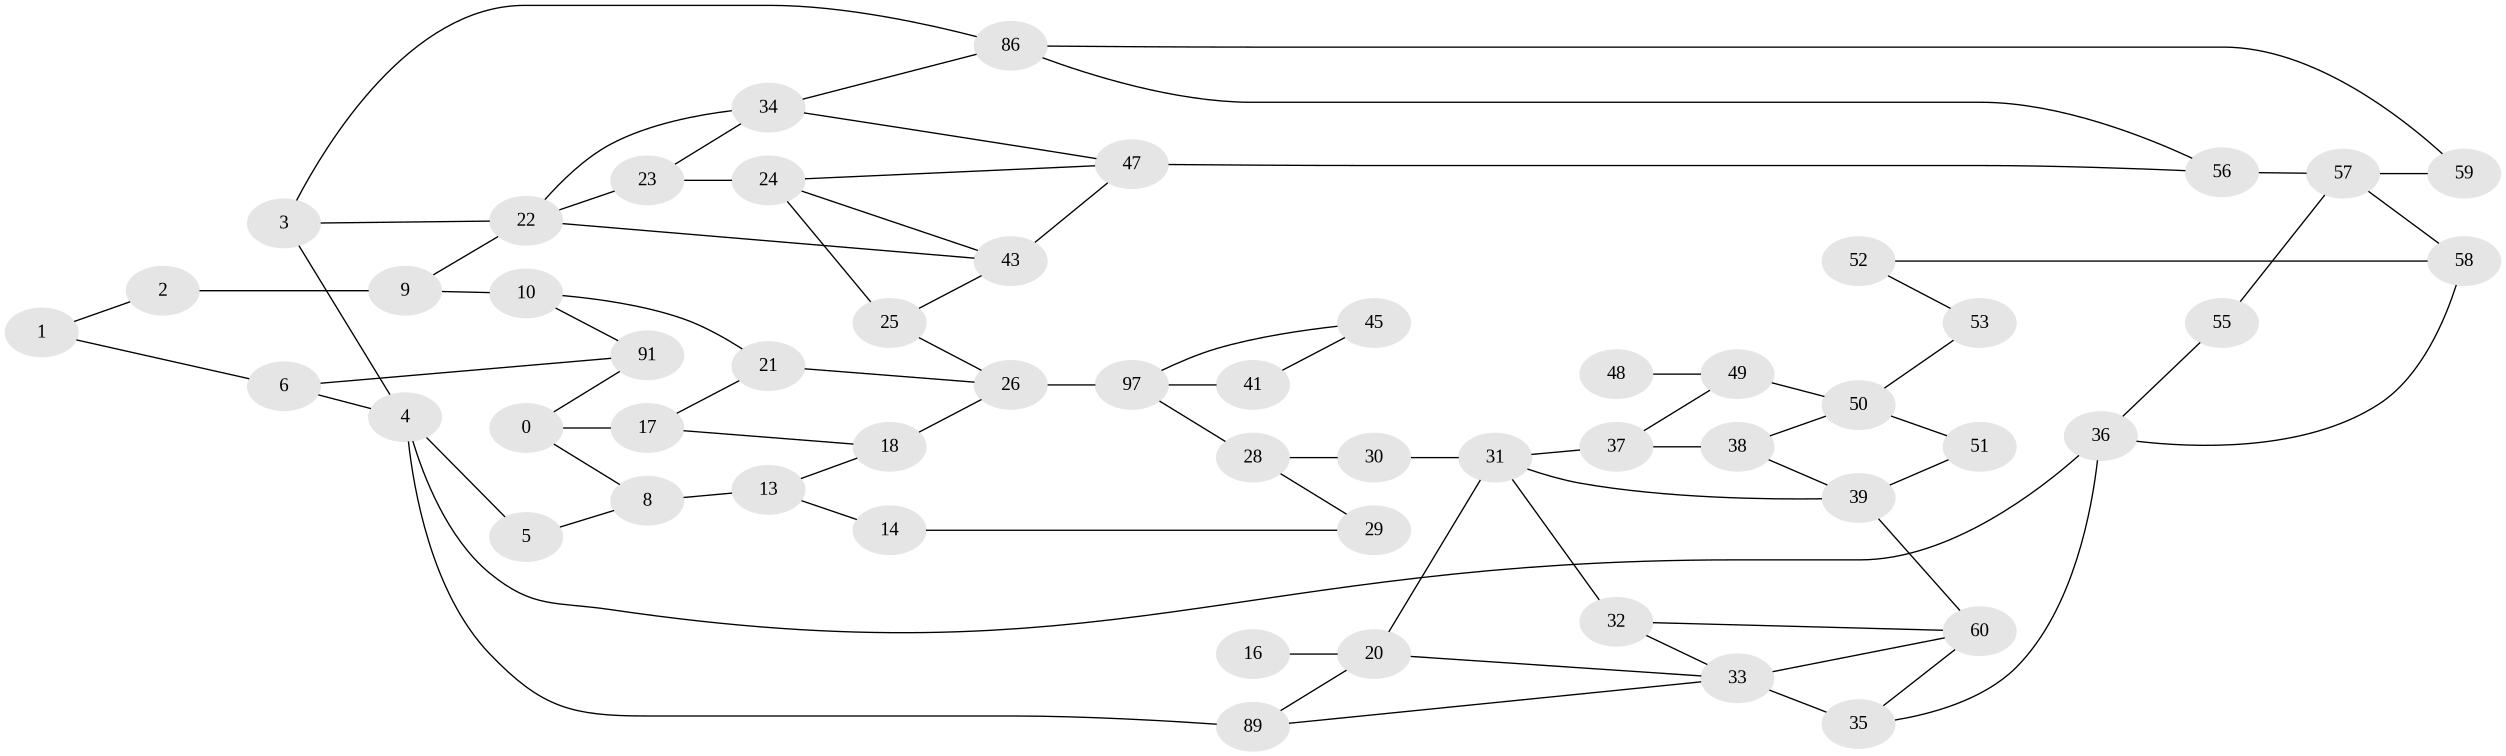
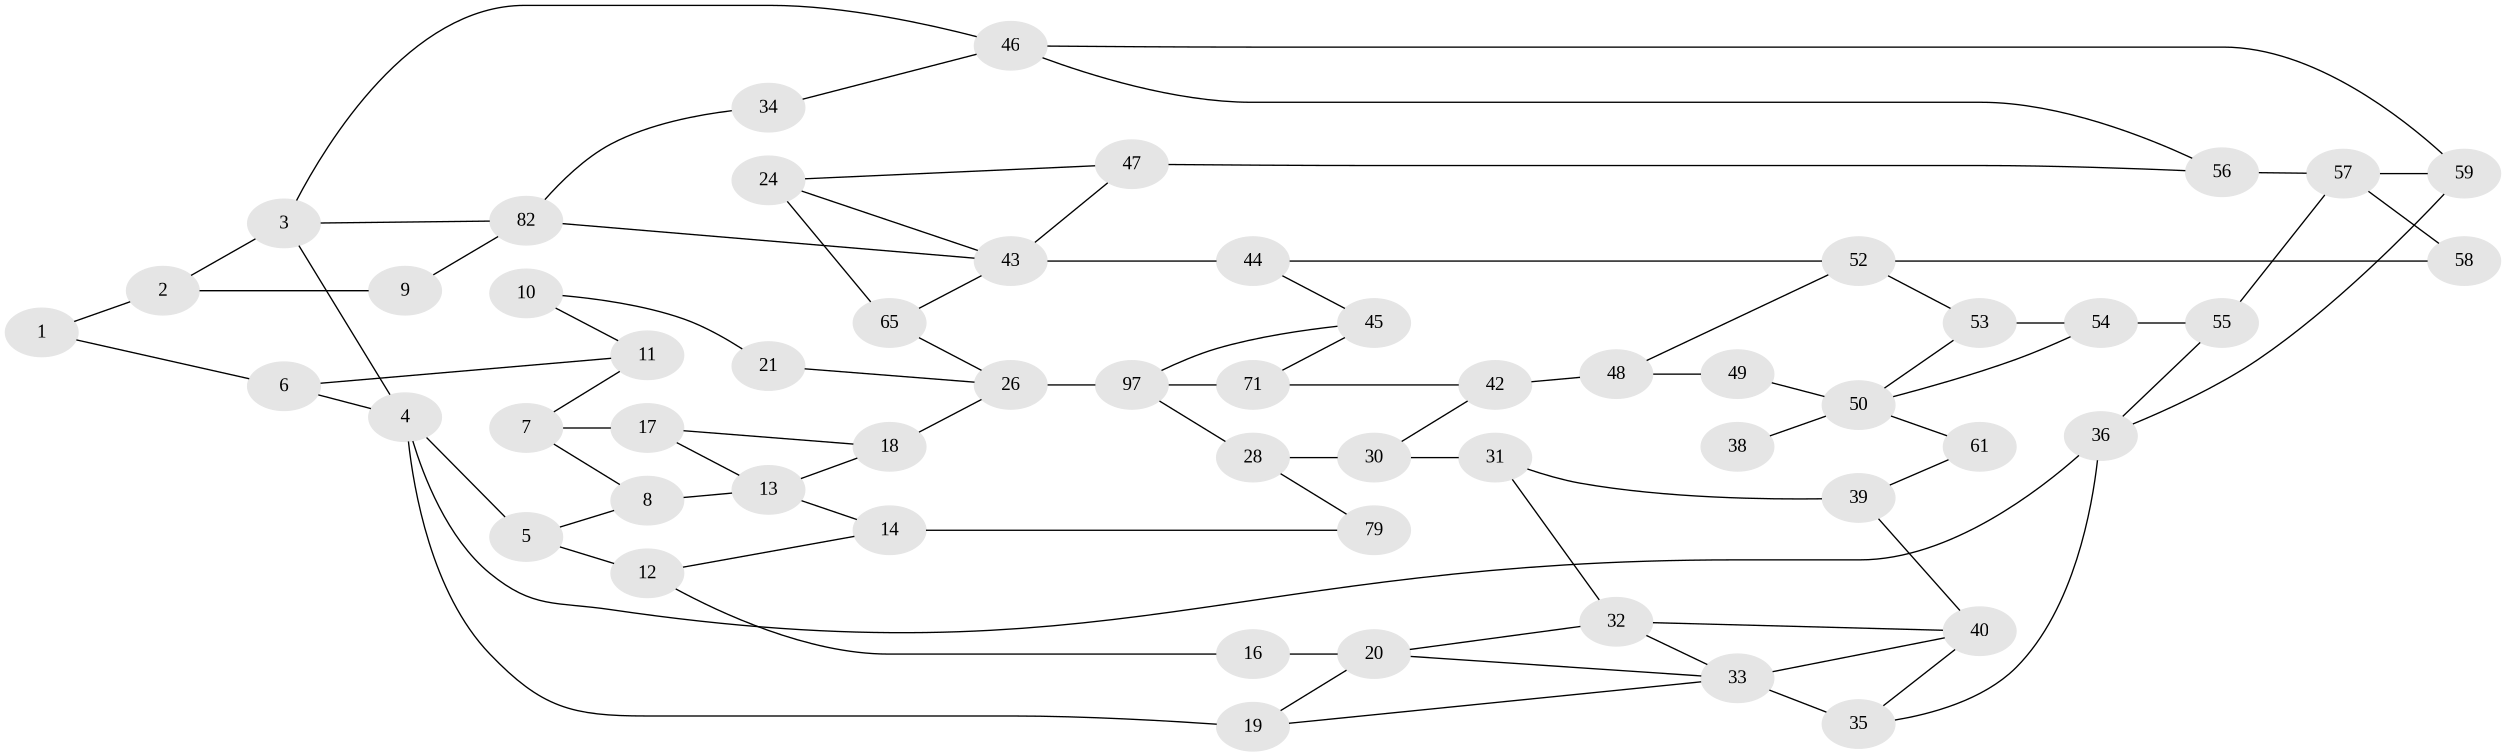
(1011, 46) -> (1011, 46)
(950, 136) -> none
(647, 180) -> none
(526, 221) -> (526, 221)
none -> (223, 257)
none -> (1253, 261)
(466, 292) -> none
none -> (1737, 318)
(890, 323) -> (890, 323)
none -> (2101, 323)
(647, 355) -> (647, 355)
(1253, 385) -> (1253, 385)
none -> (1495, 385)
(708, 397) -> (708, 459)
(2331, 426) -> (2302, 327)
(526, 428) -> (526, 428)
(1616, 447) -> none
(1980, 447) -> (1980, 447)
(1798, 472) -> none
(1374, 530) -> (1374, 530)
(1435, 556) -> (1495, 638)
none -> (647, 573)
(1980, 631) -> (1980, 631)
(1253, 727) -> (1253, 727)
